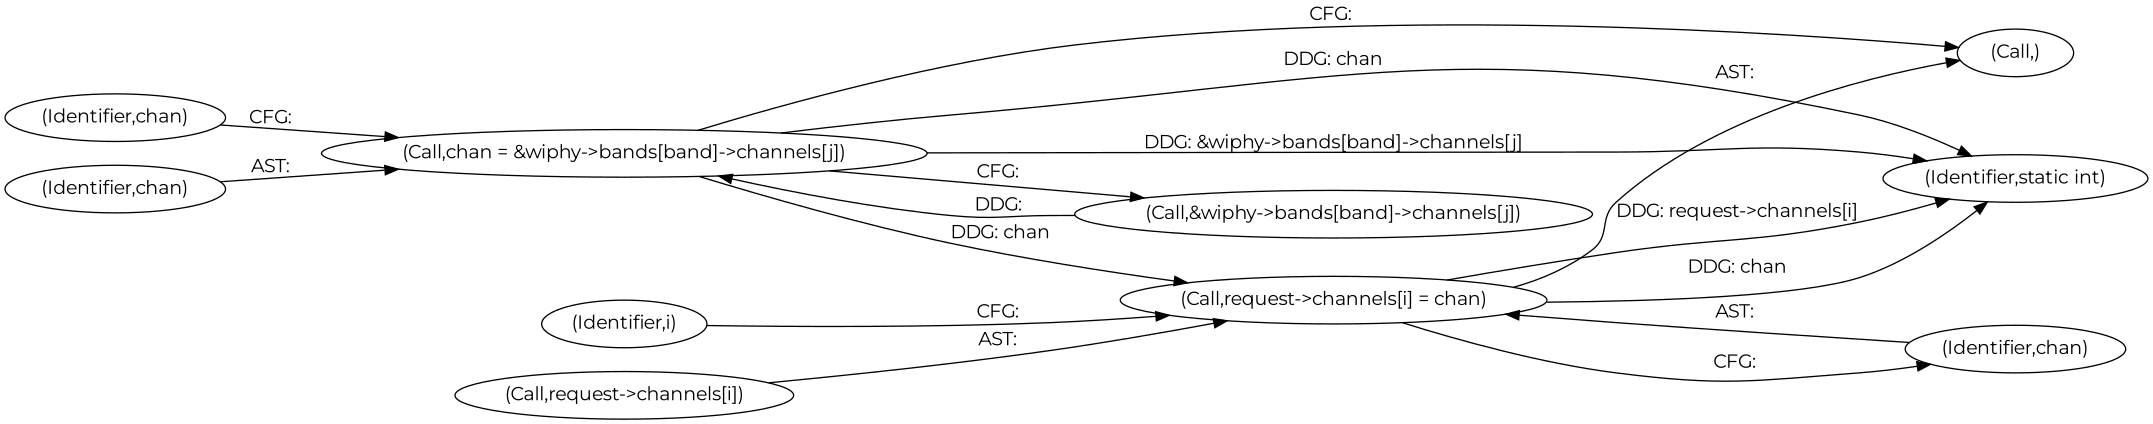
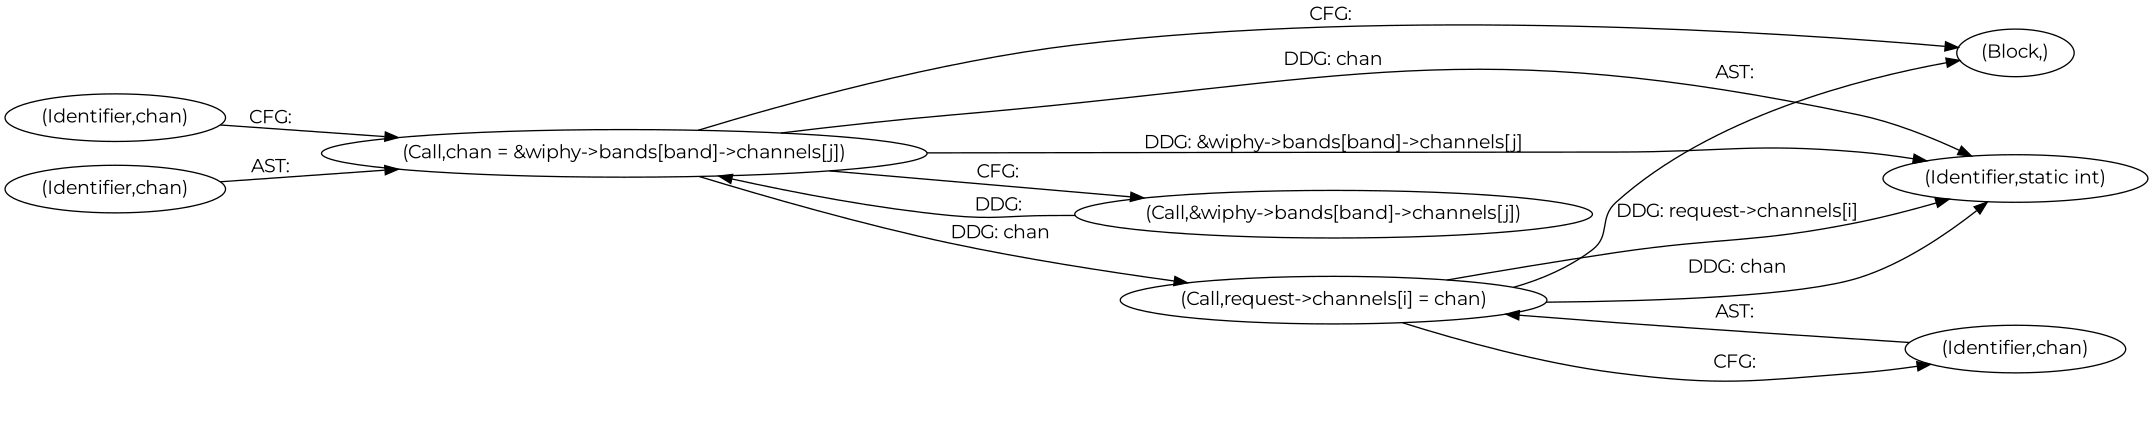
(2015, 53) -> (2015, 53)
(624, 324) -> none
(624, 395) -> none
